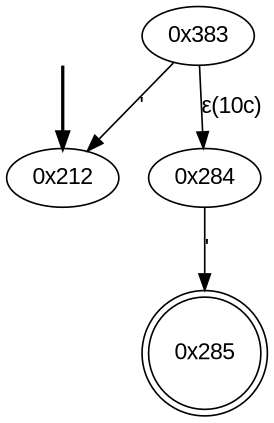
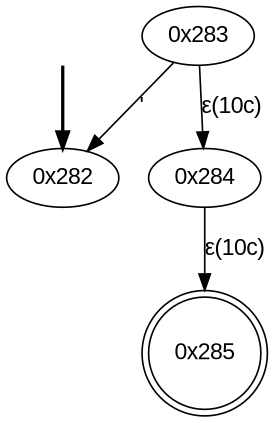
(198, 36) -> (198, 36)
(63, 178) -> (63, 178)
(208, 249) -> (235, 249)
